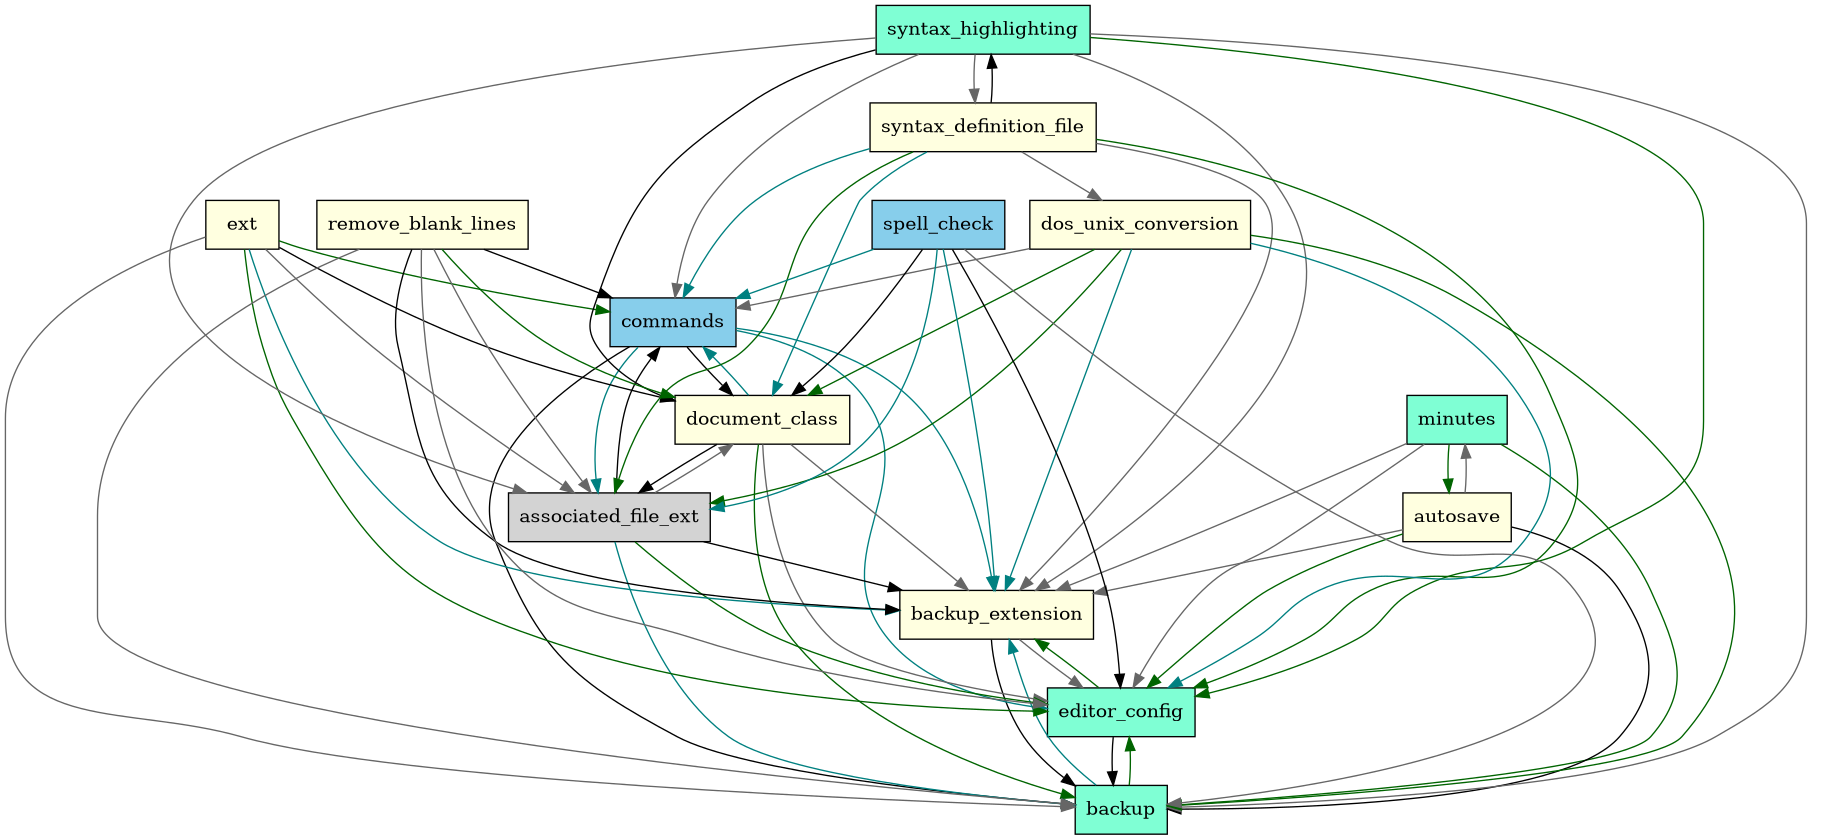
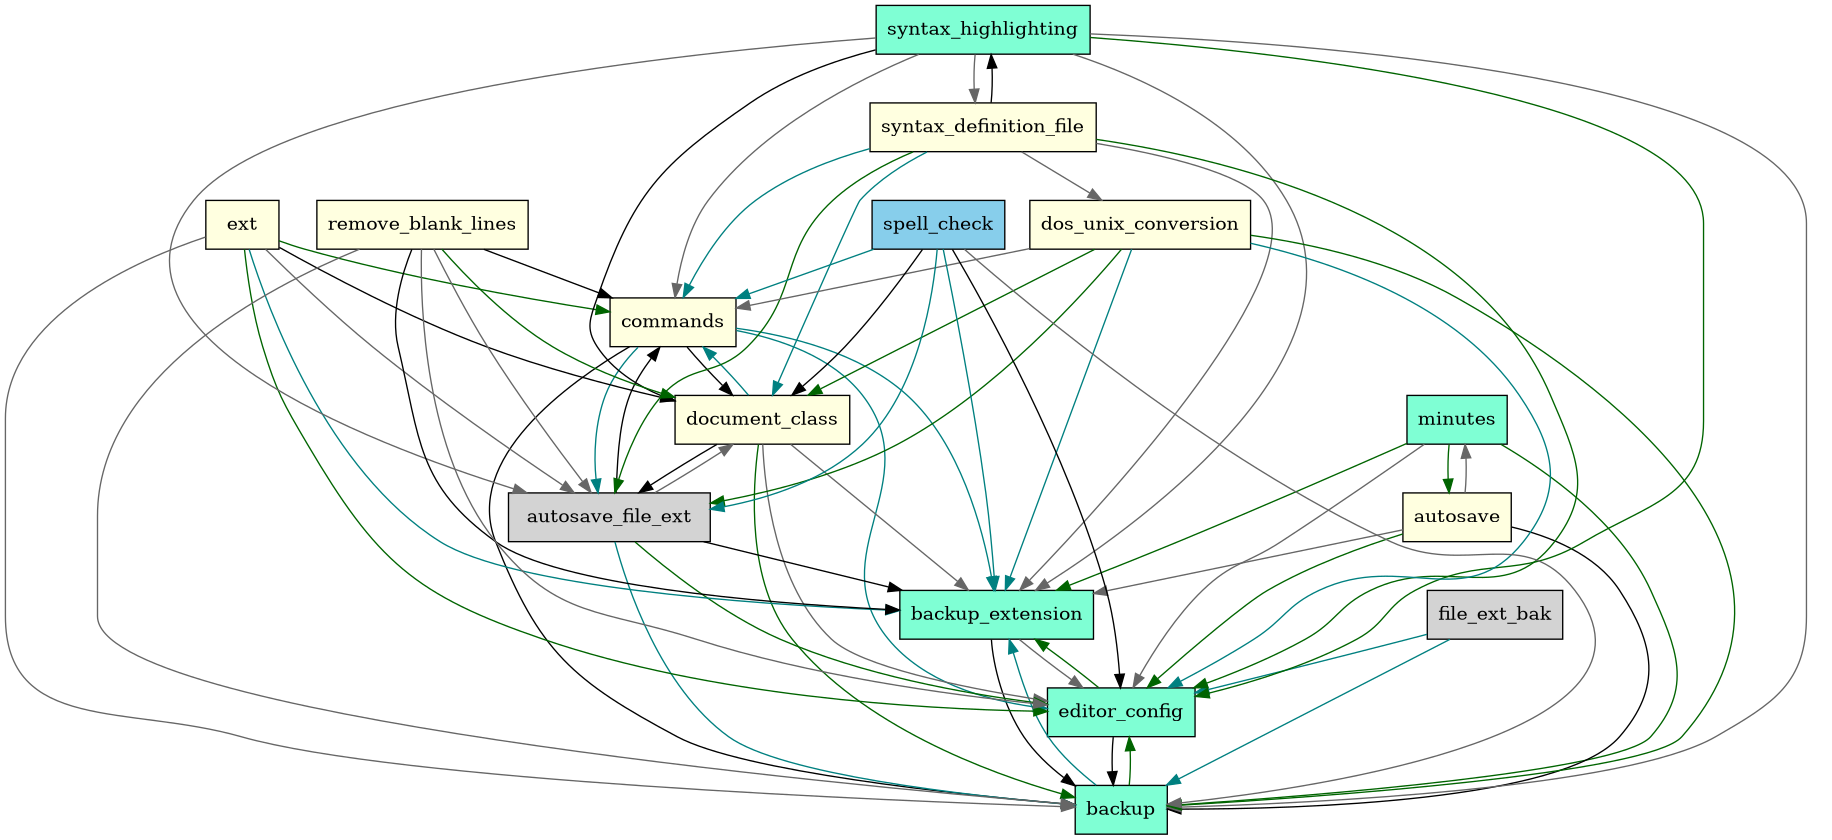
(673, 322) -> (673, 322)
(1239, 516) -> (1239, 516)
(609, 517) -> (609, 517)
(997, 615) -> (997, 615)
none -> (1495, 615)
